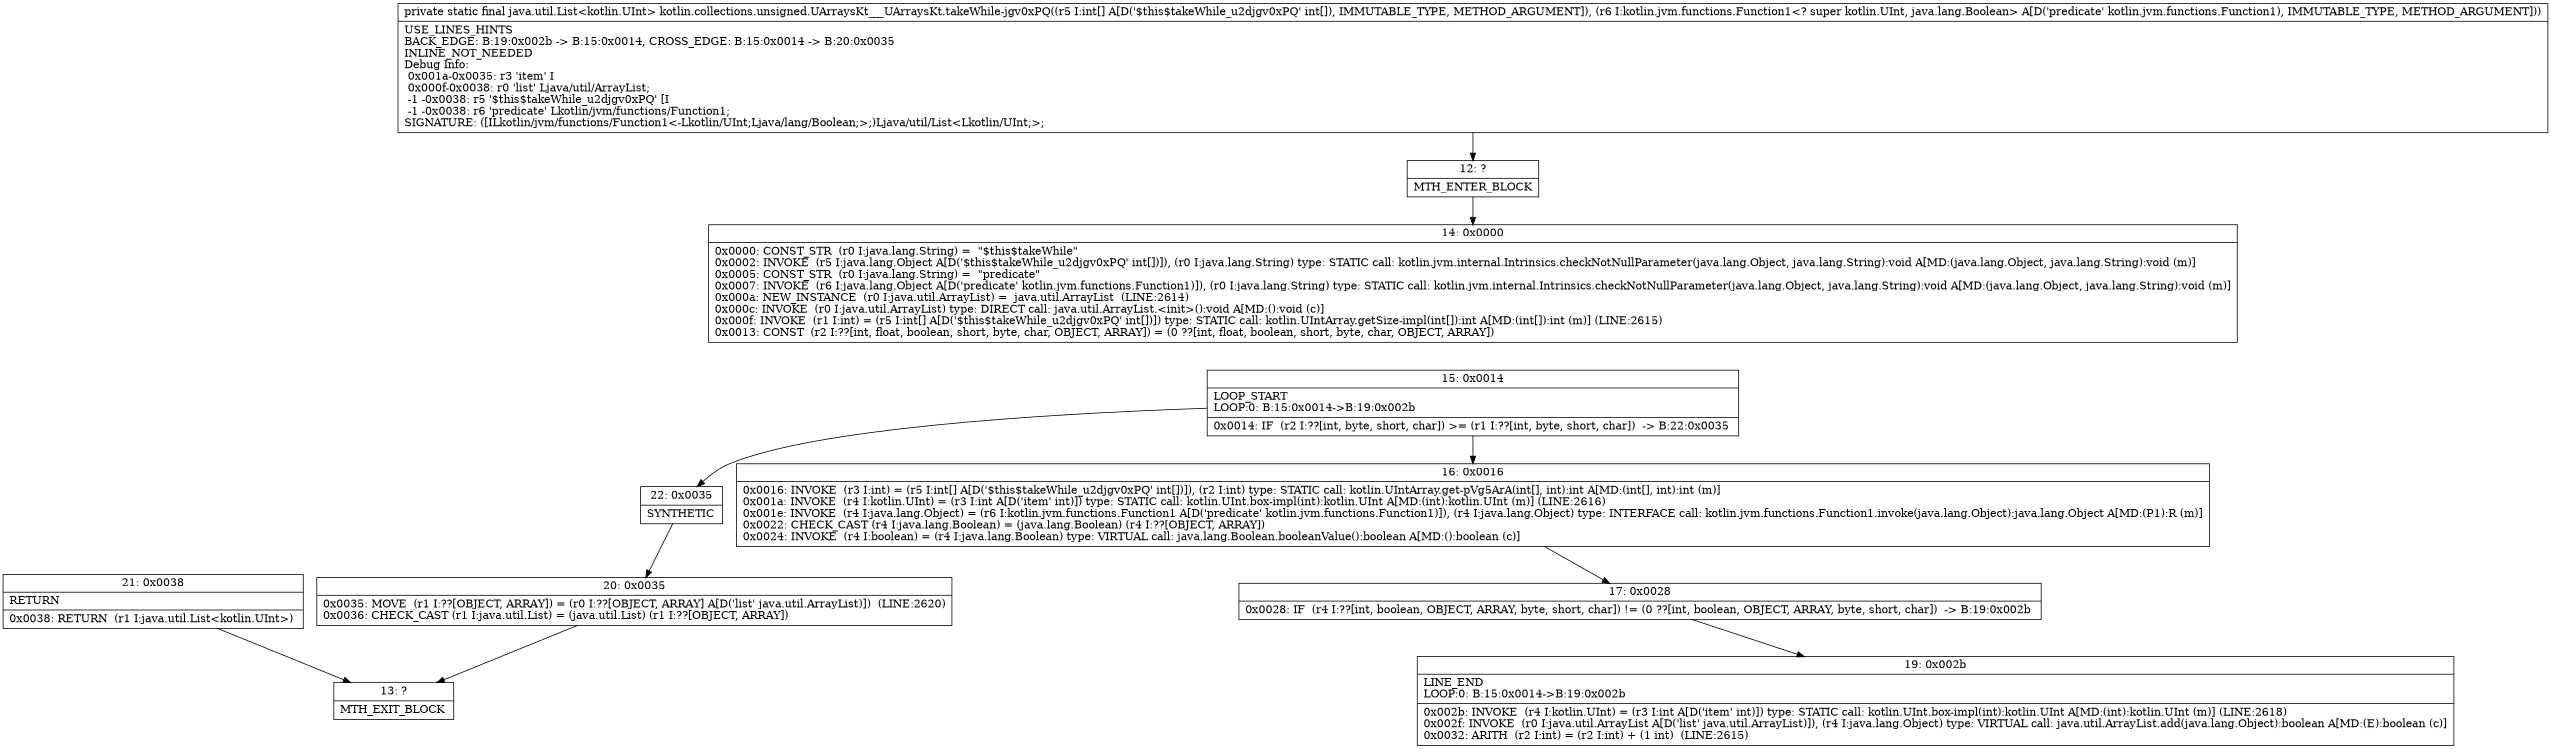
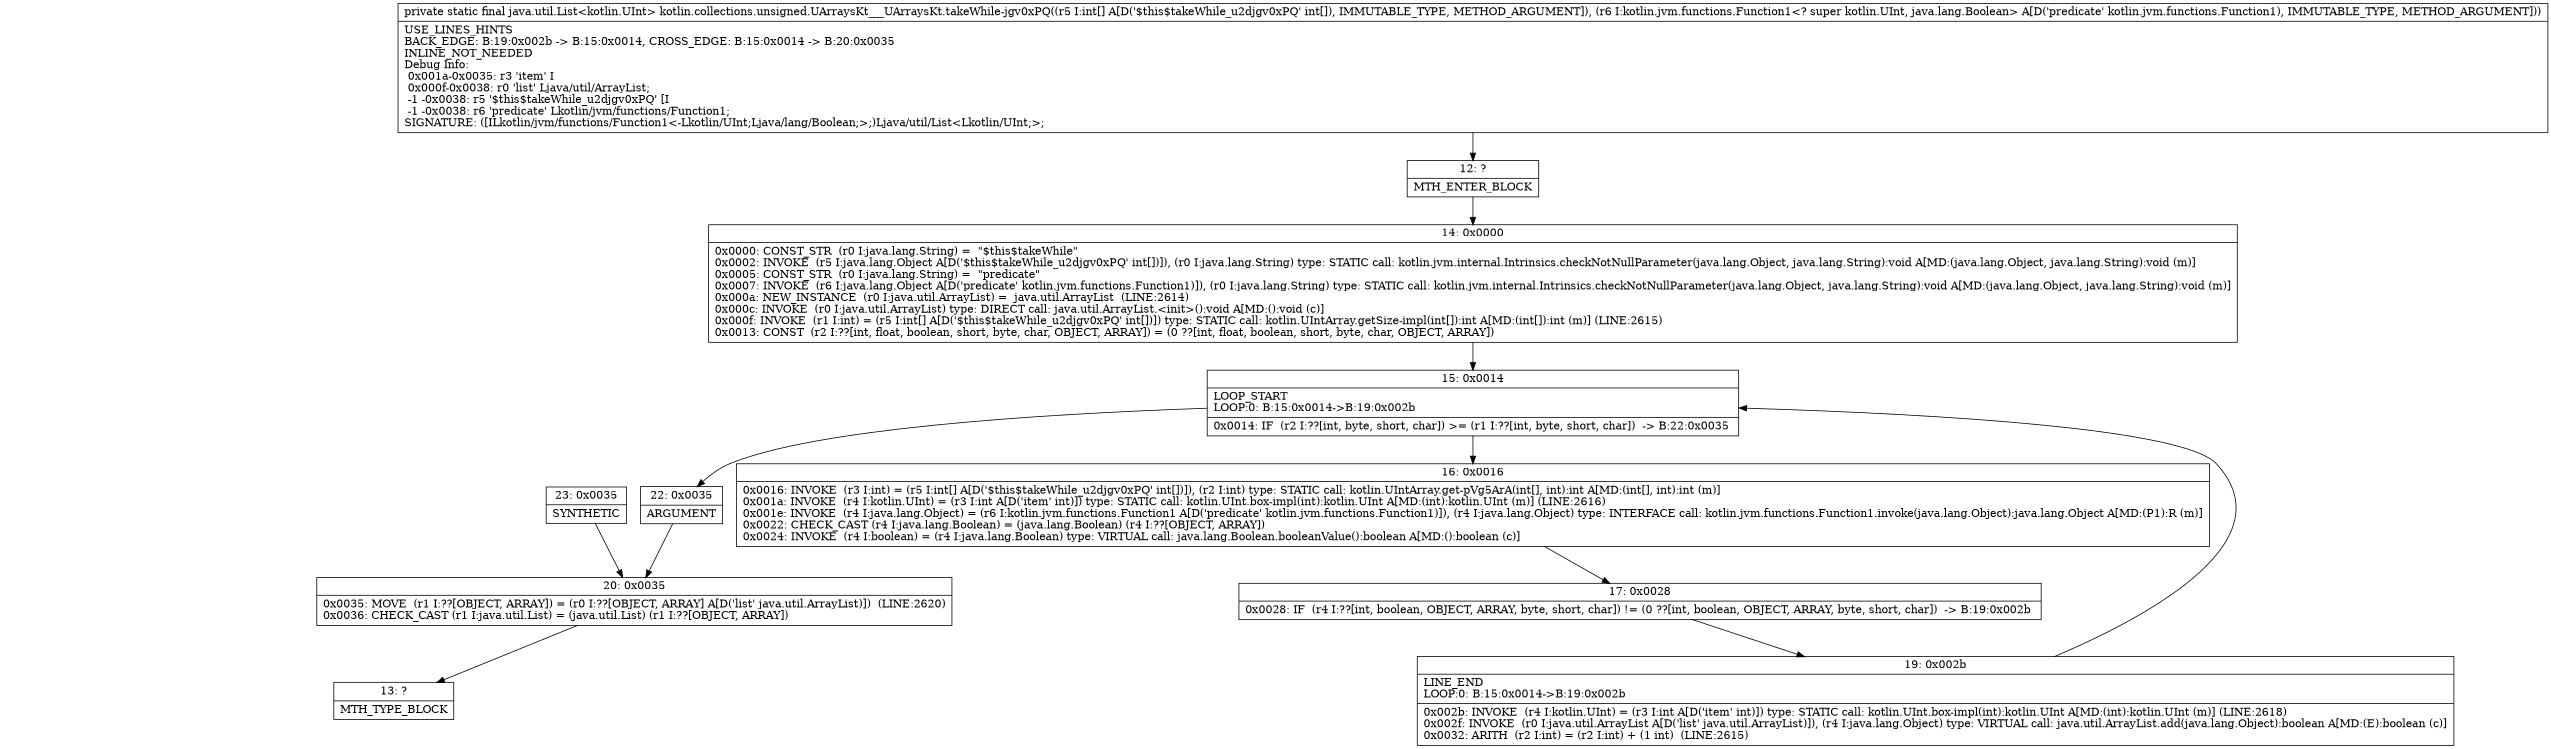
none -> (1473, 352)
none -> (2130, 437)
none -> (586, 505)
(681, 514) -> (682, 514)
(153, 601) -> none
(393, 710) -> (394, 710)
